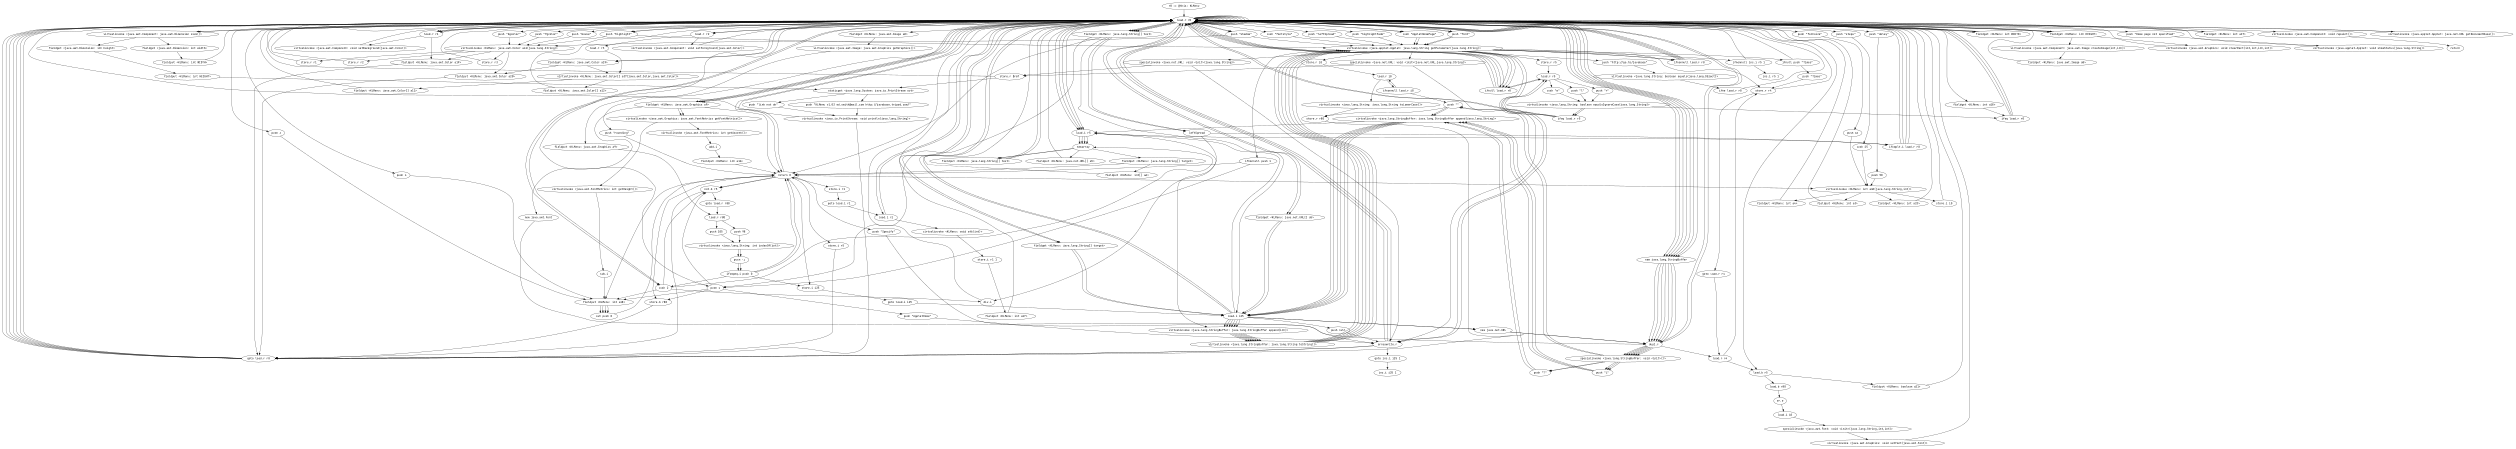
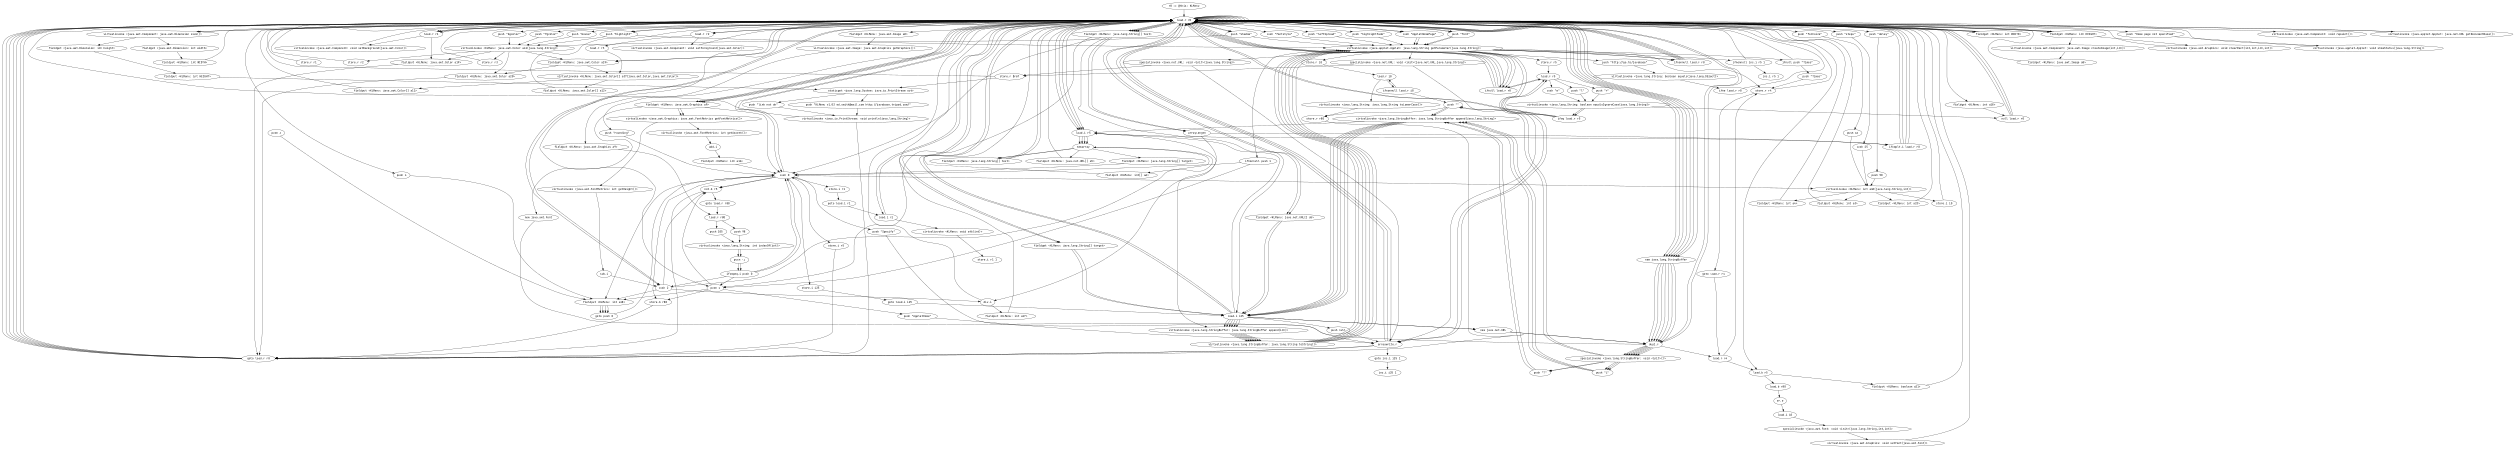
(643, 23) -> none
(2225, 34) -> none
(2455, 48) -> none
(393, 55) -> (543, 55)
(2013, 119) -> (2013, 119)
(1197, 133) -> (1197, 133)
(1141, 169) -> (1206, 157)
(785, 175) -> (785, 175)
(772, 280) -> (728, 280)
(604, 287) -> (633, 281)
(996, 287) -> (996, 308)
(604, 316) -> (604, 316)
